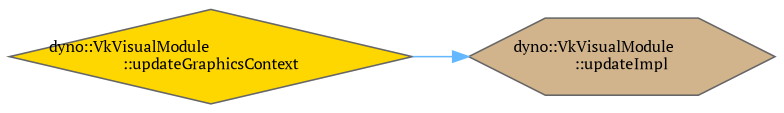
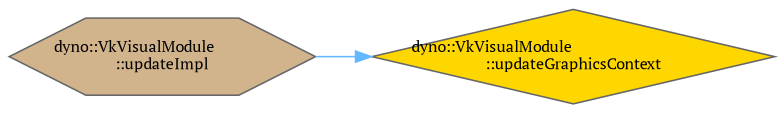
(433, 57) -> (336, 57)
